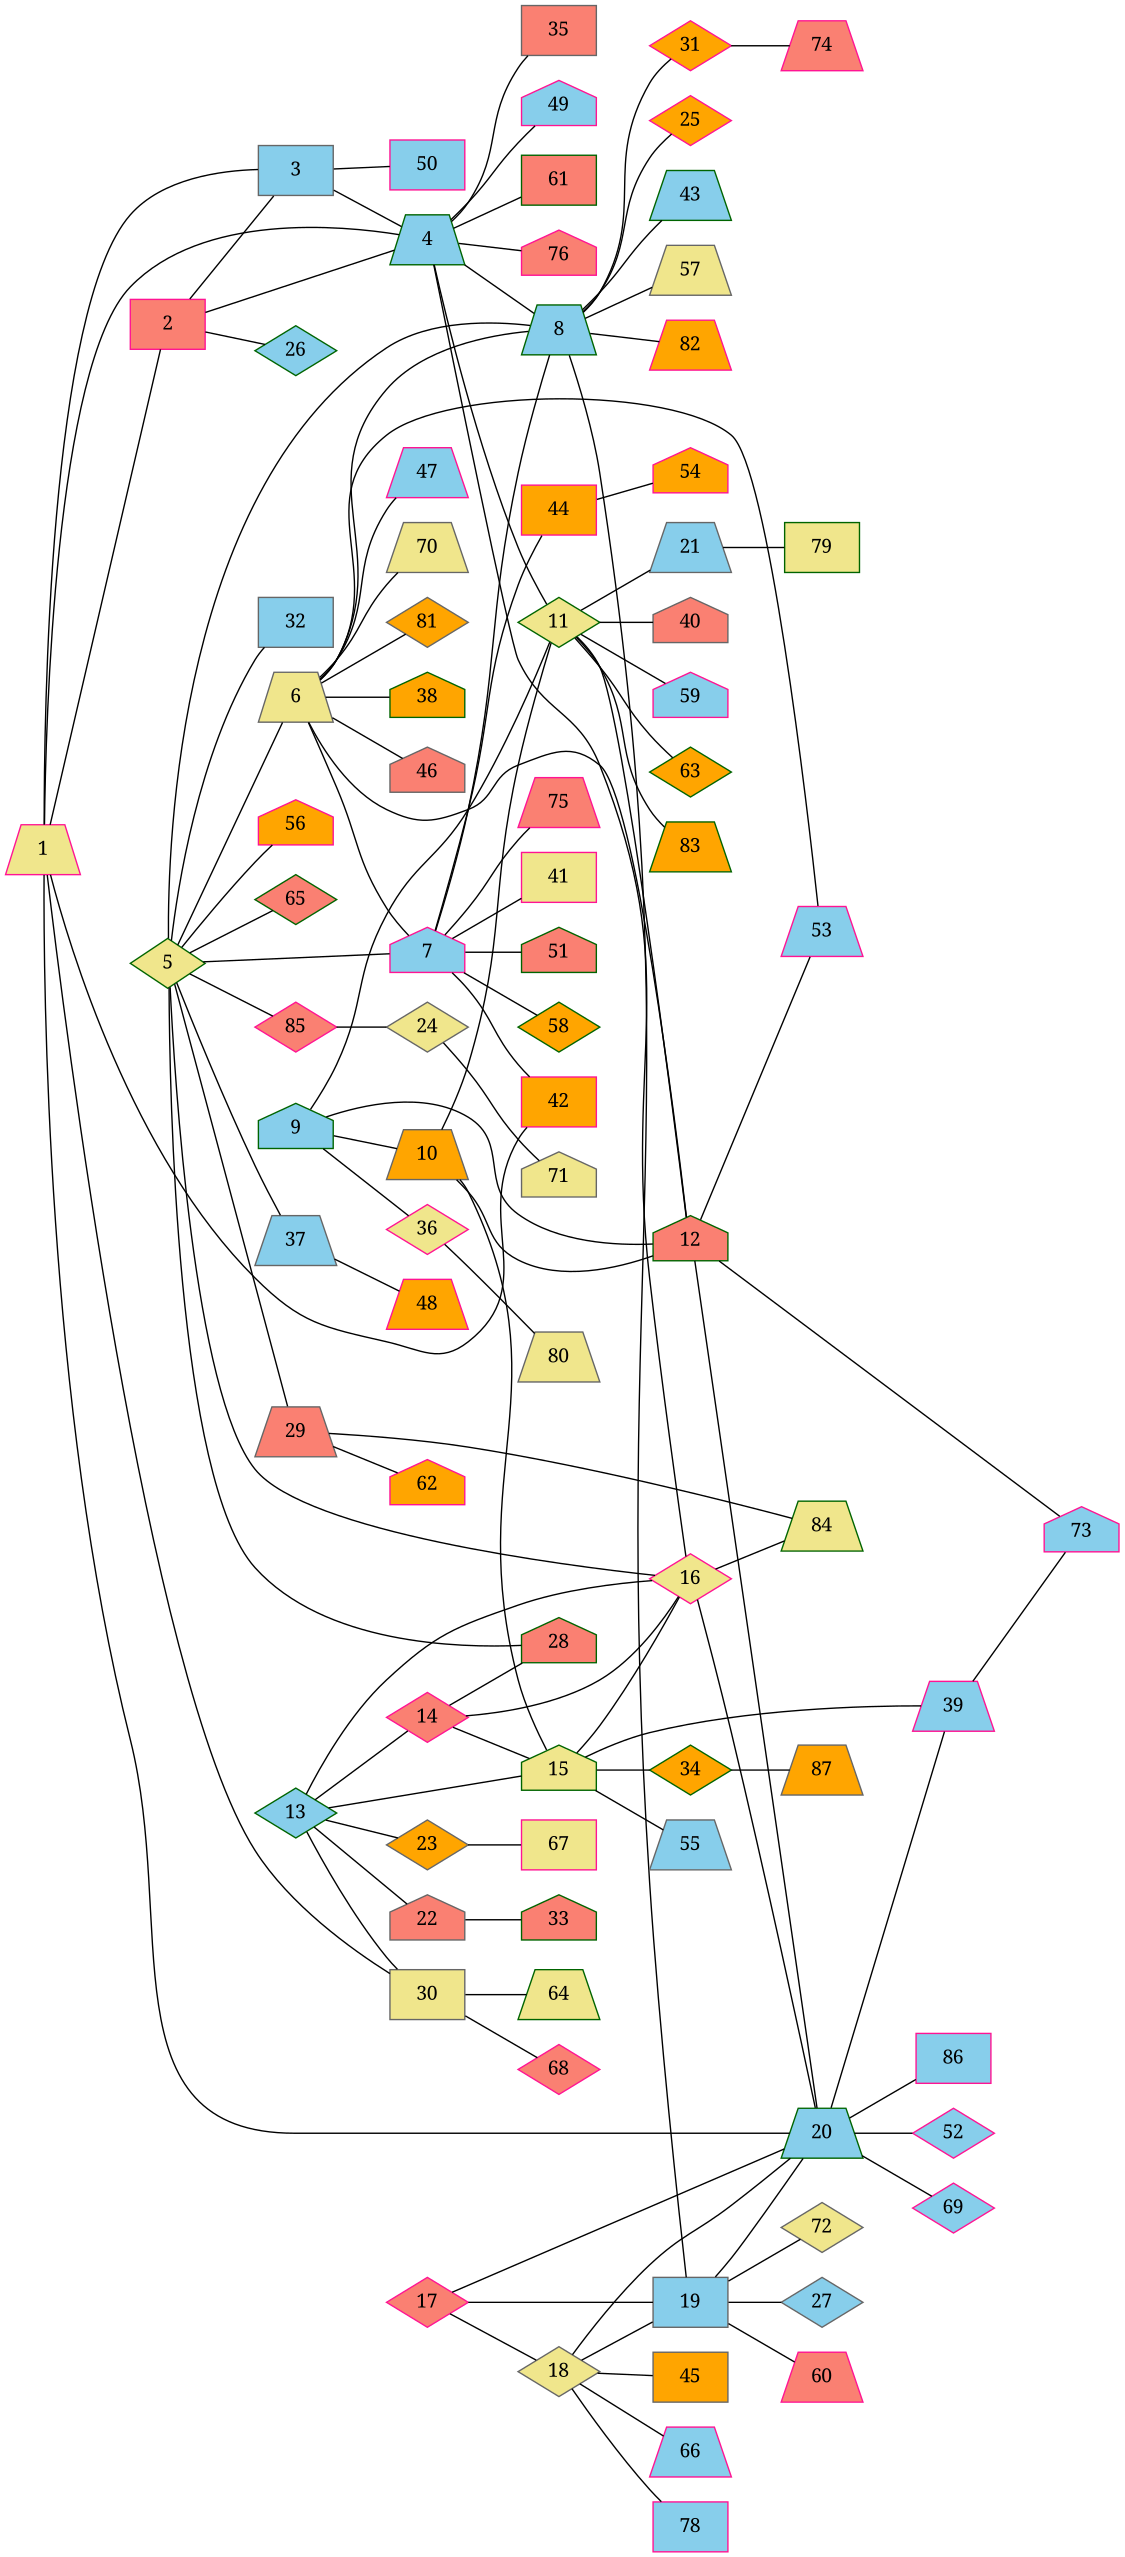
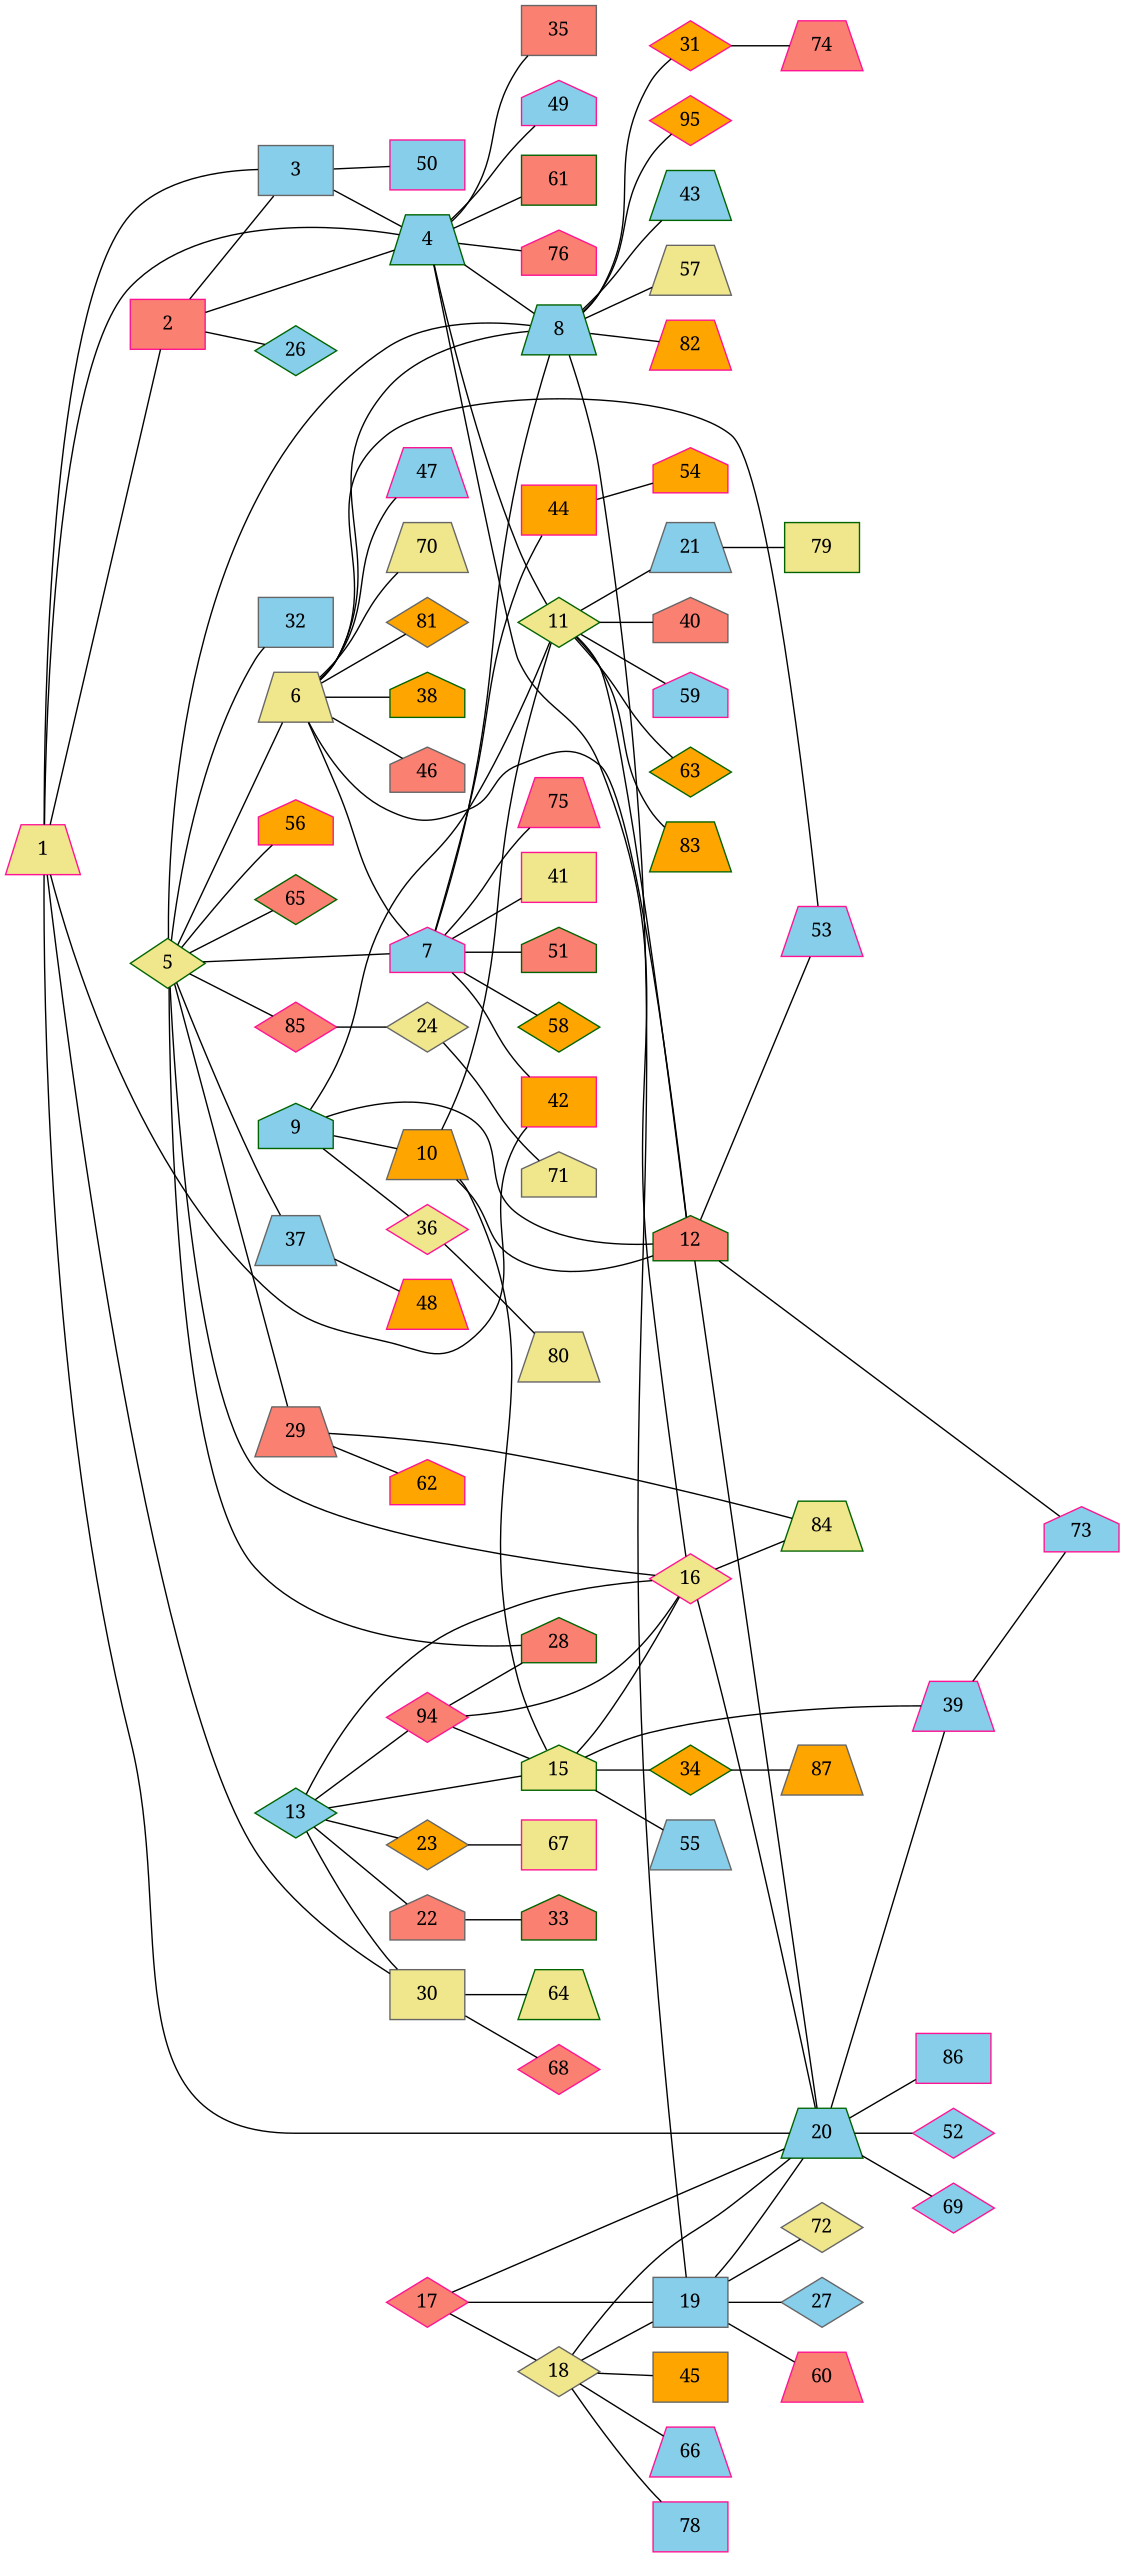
(690, 121) -> (690, 121)
(427, 1717) -> (427, 1717)
